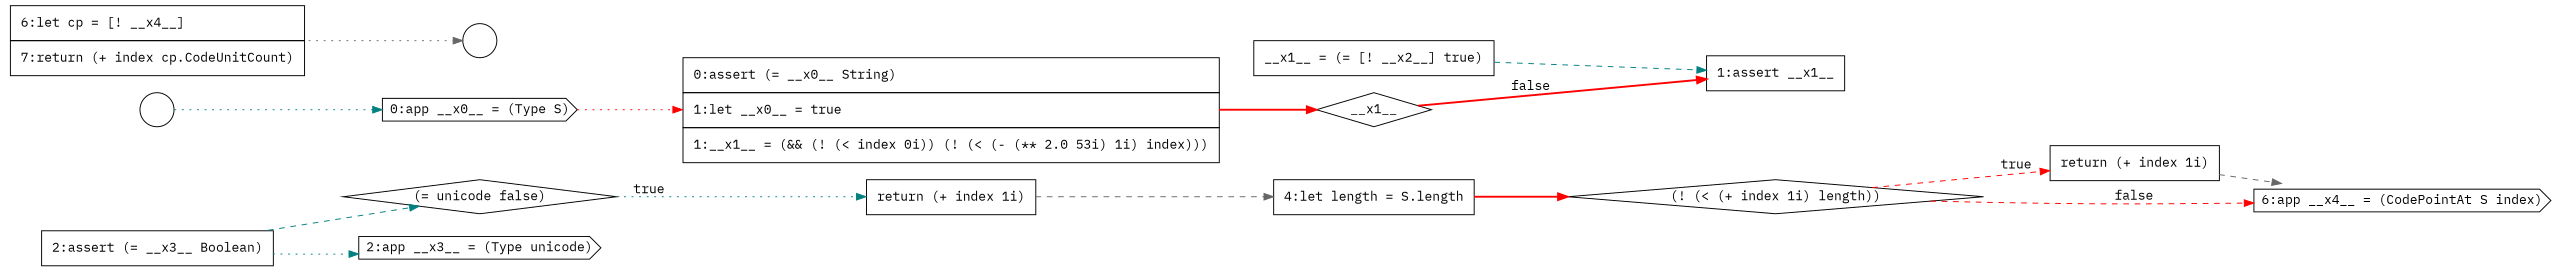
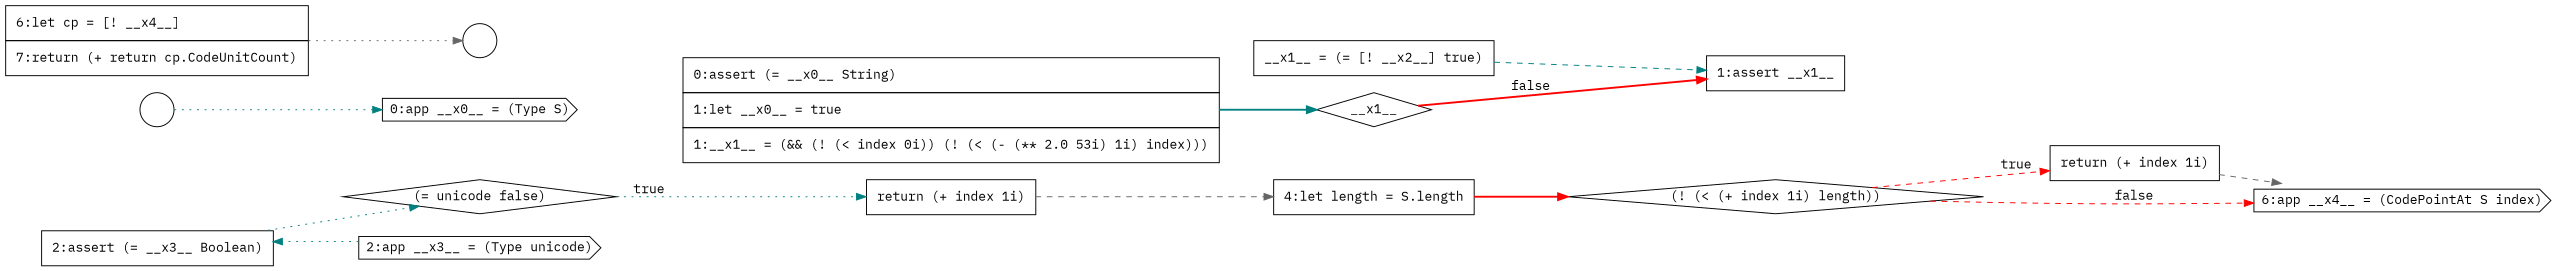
(157, 58) -> (157, 58)
(625, 110) -> none
(1263, 110) -> (1263, 110)
(339, 219) -> (339, 219)
(311, 254) -> (320, 241)
